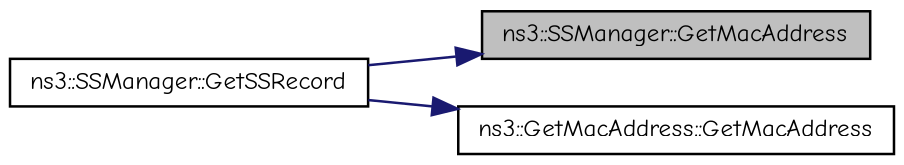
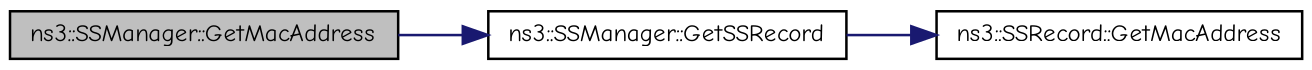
(412, 61) -> (430, 35)
(676, 130) -> (1119, 35)
